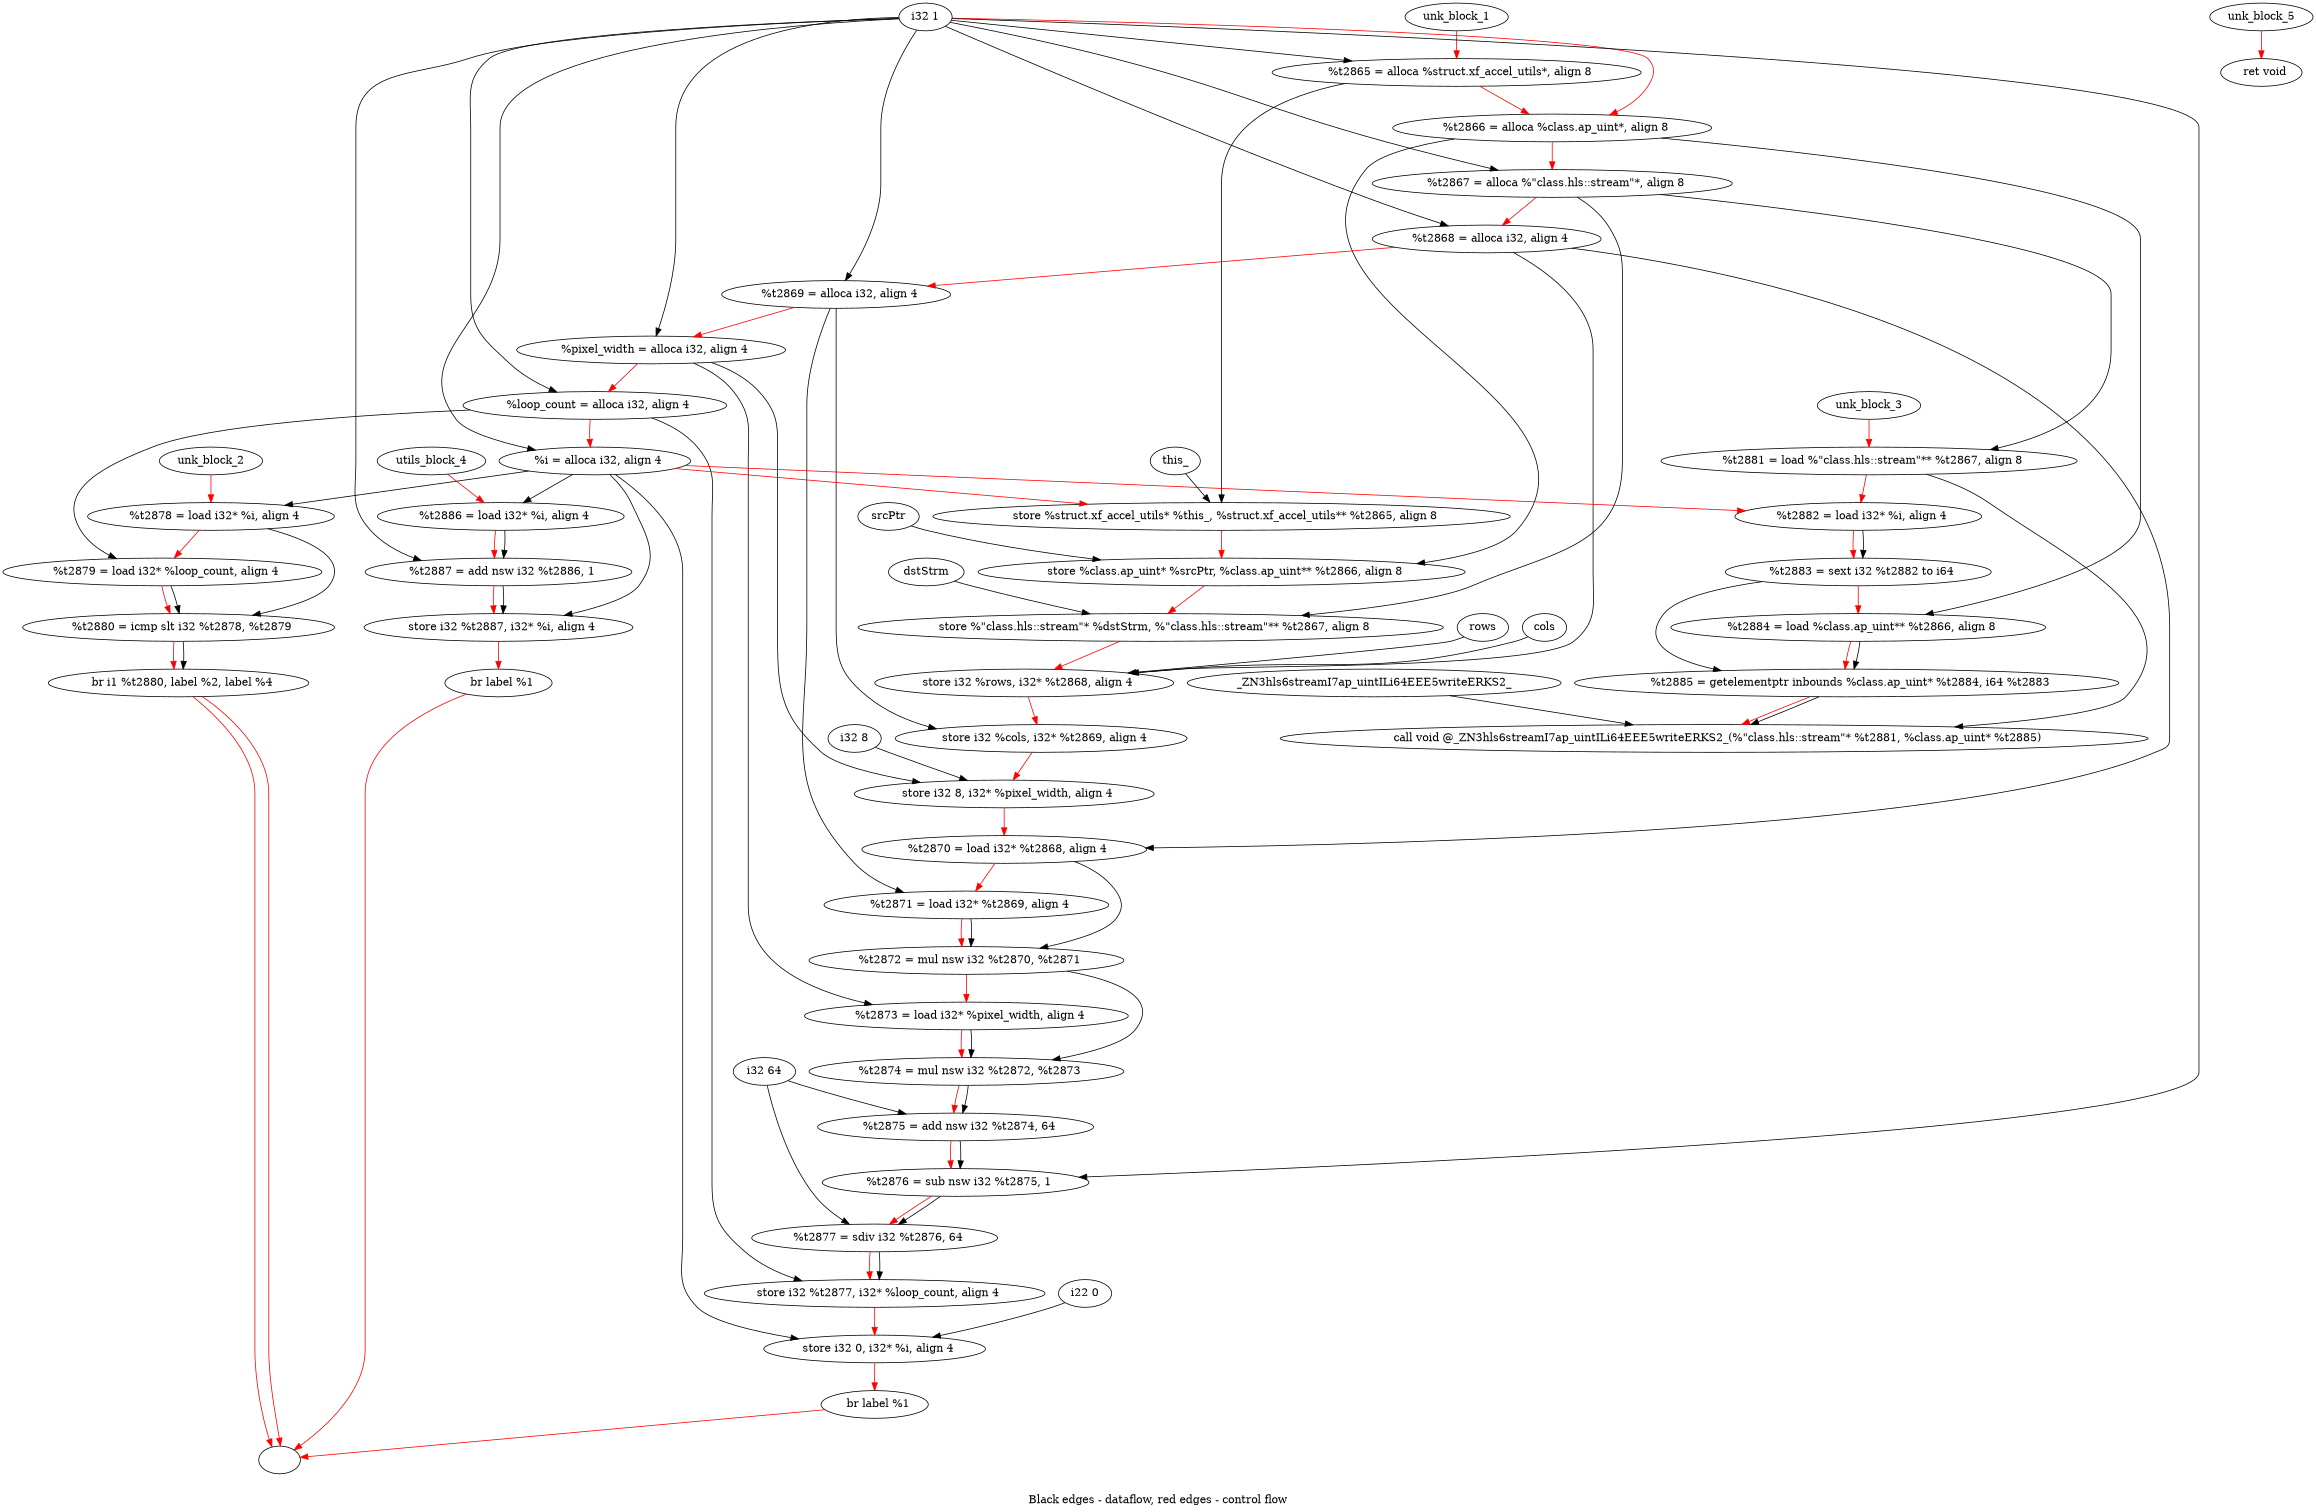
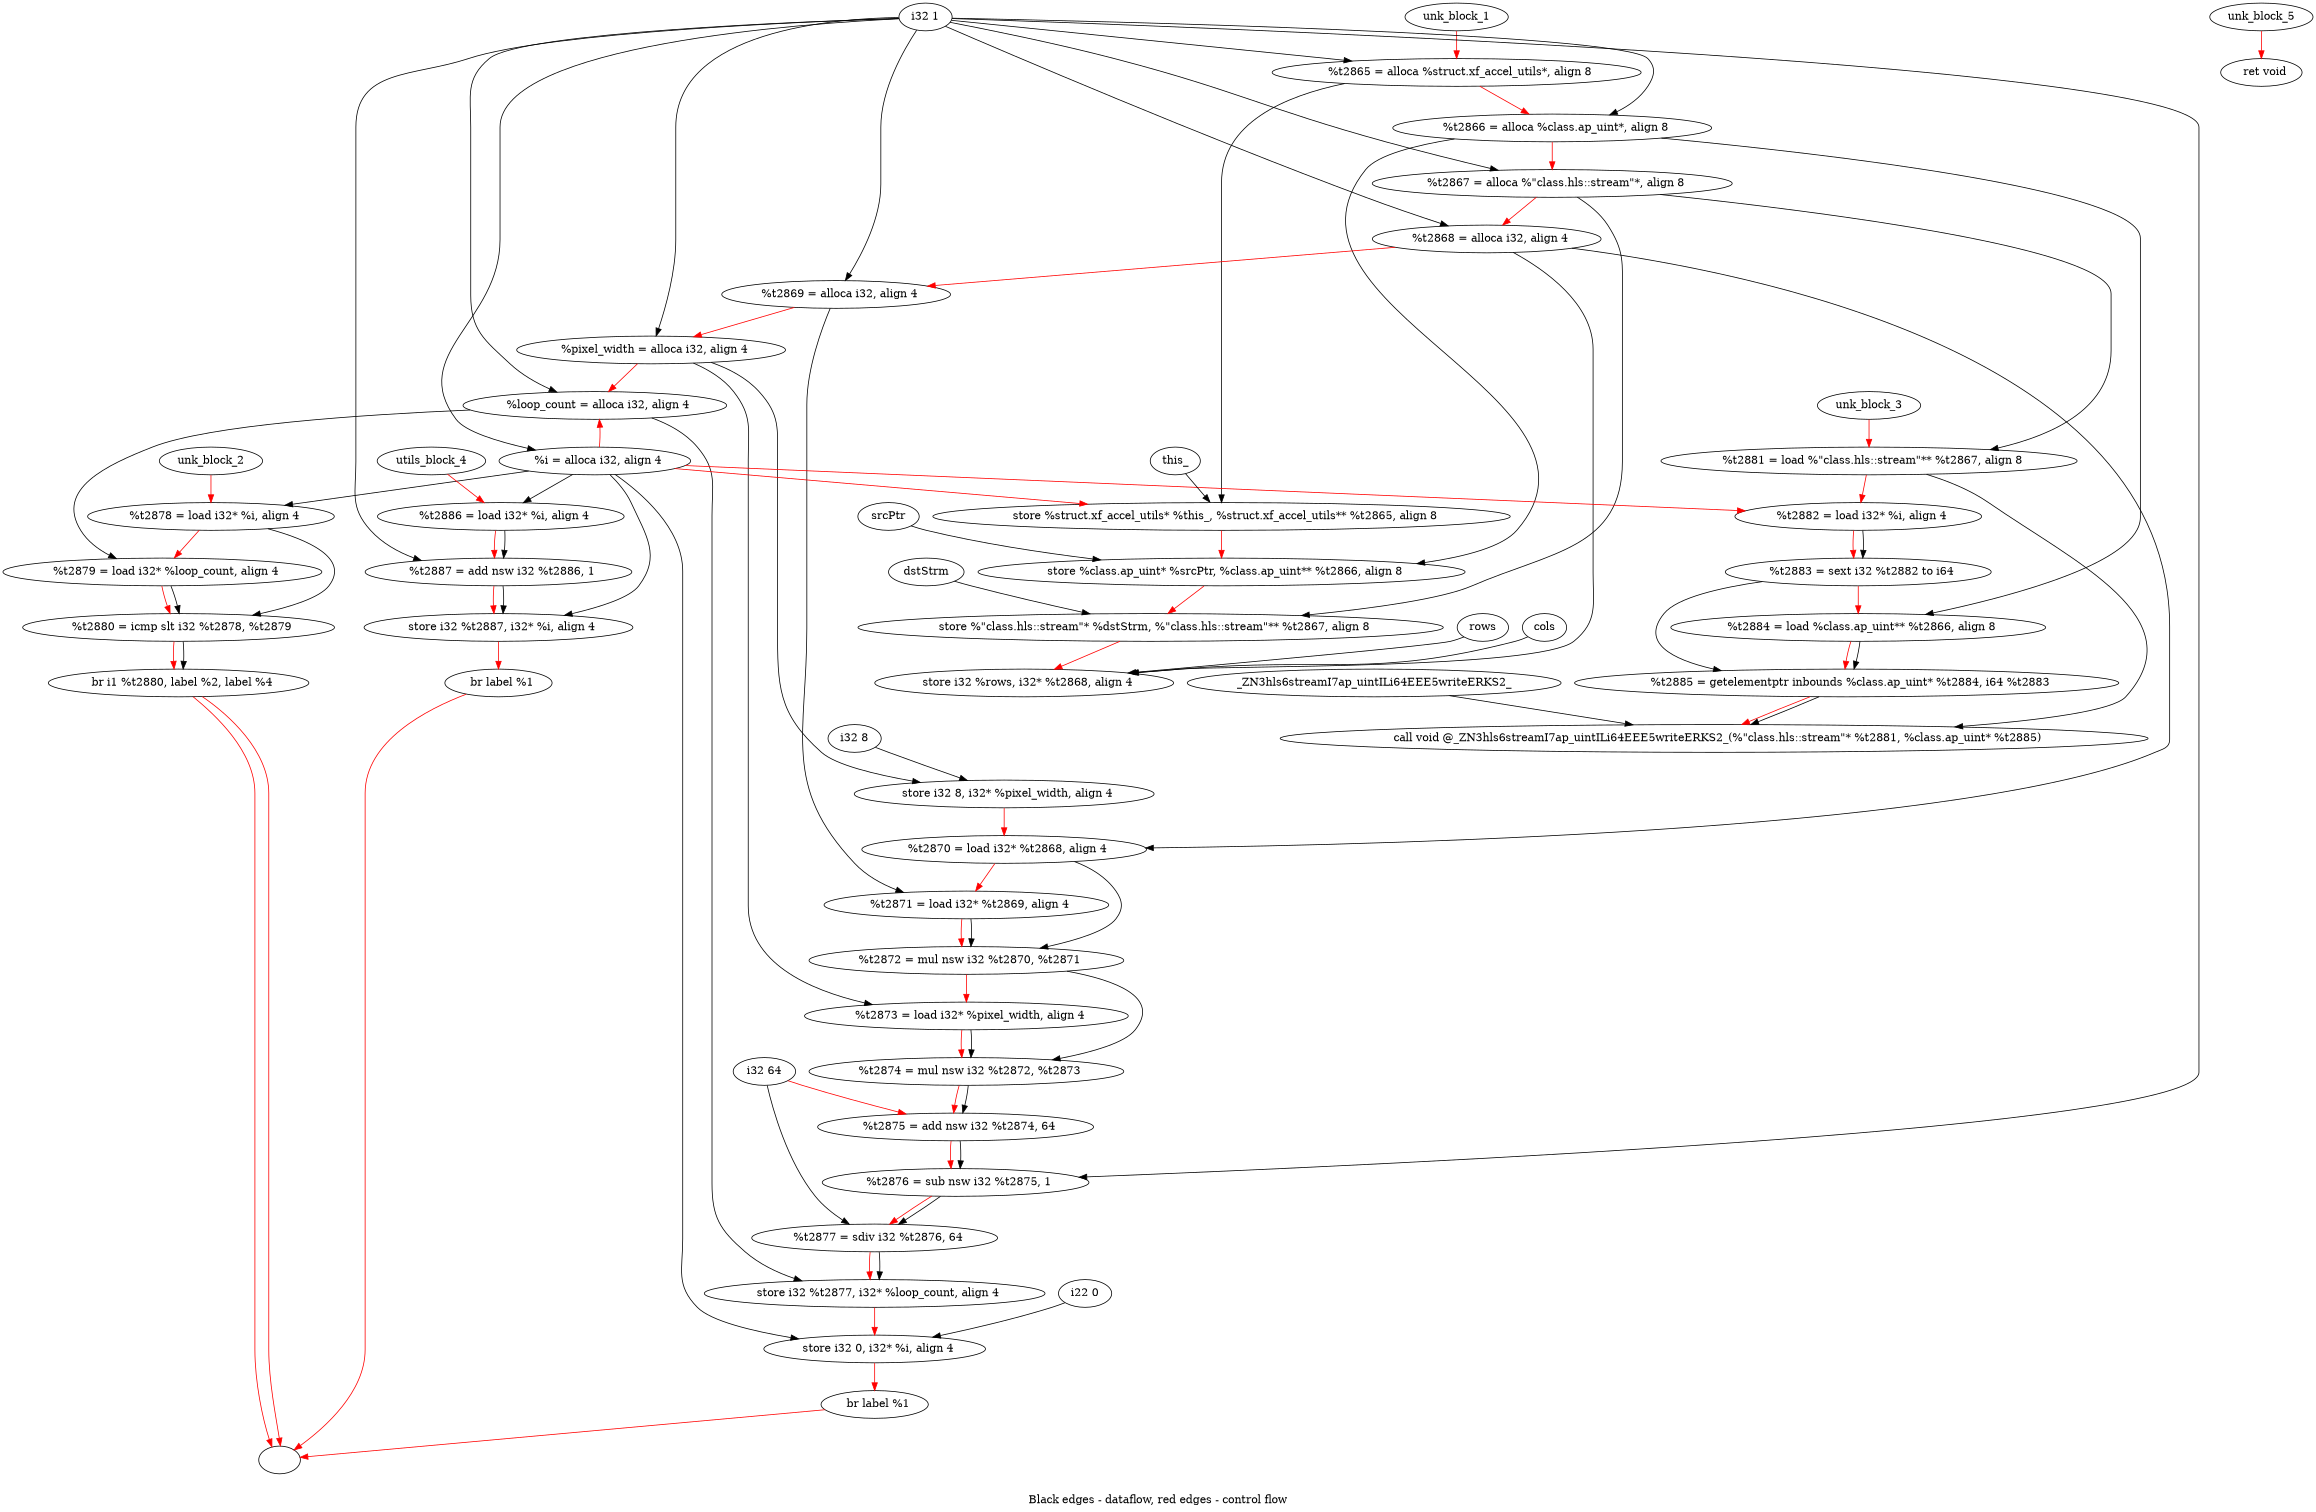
(1452, 35) -> (1452, 35)
(590, 429) -> (600, 437)
(1041, 738) -> none
(843, 1097) -> (843, 1097)
